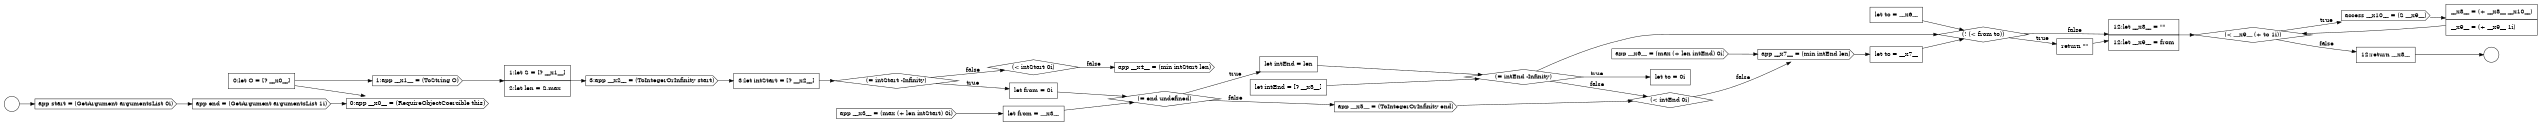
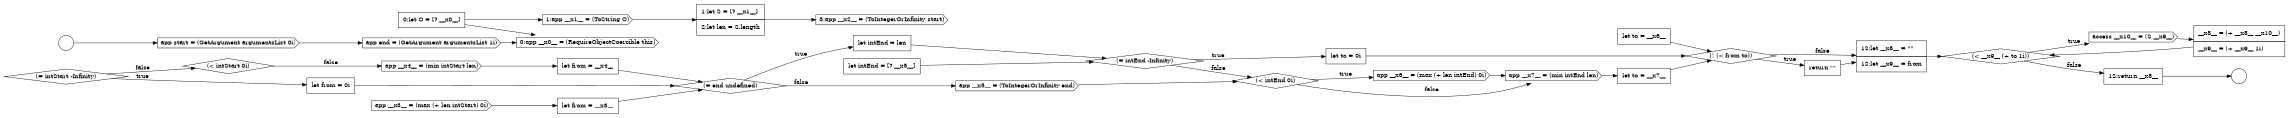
(1732, 35) -> (1524, 56)
none -> (588, 66)
none -> (1340, 79)
(776, 81) -> none
(535, 88) -> (731, 27)
